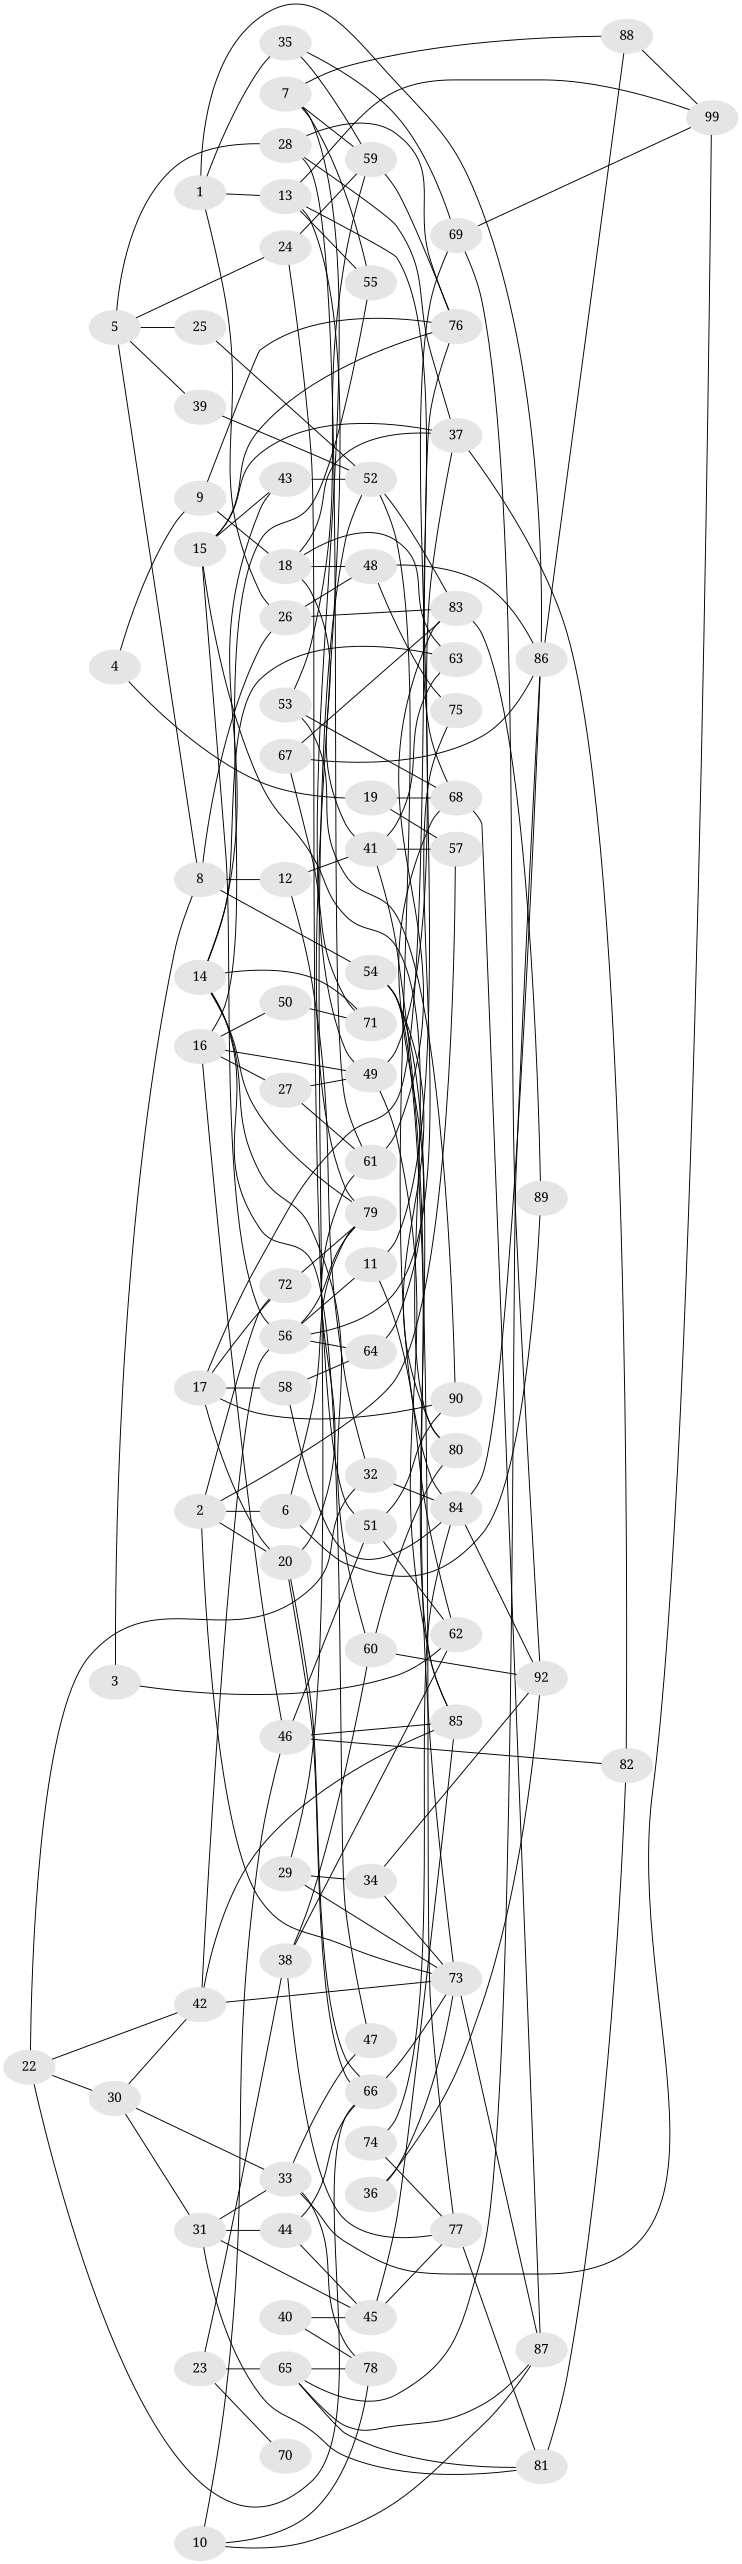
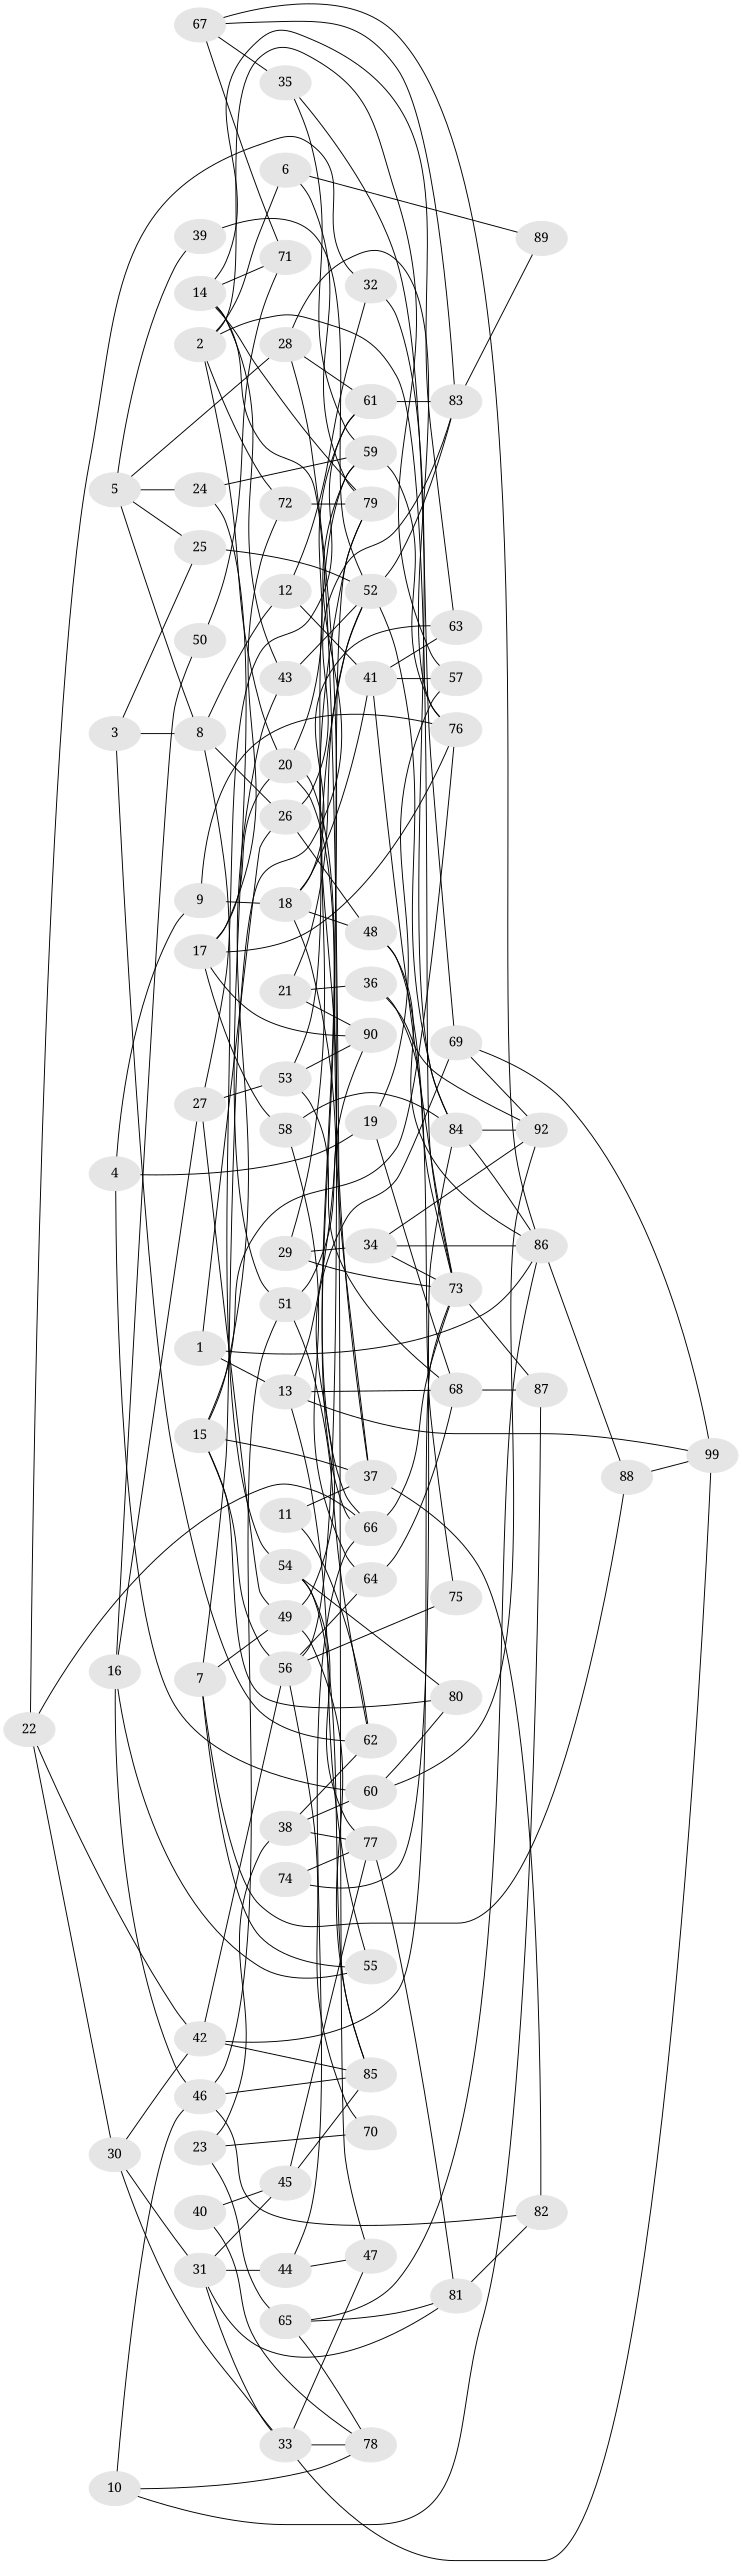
(234, 114) -> (240, 52)
none -> (157, 641)
none -> (286, 992)
(286, 1060) -> none
none -> (243, 1092)
(313, 1234) -> (138, 1566)
none -> (456, 1246)
(340, 1291) -> (310, 1794)
(321, 2267) -> (328, 2263)
(414, 2424) -> none
